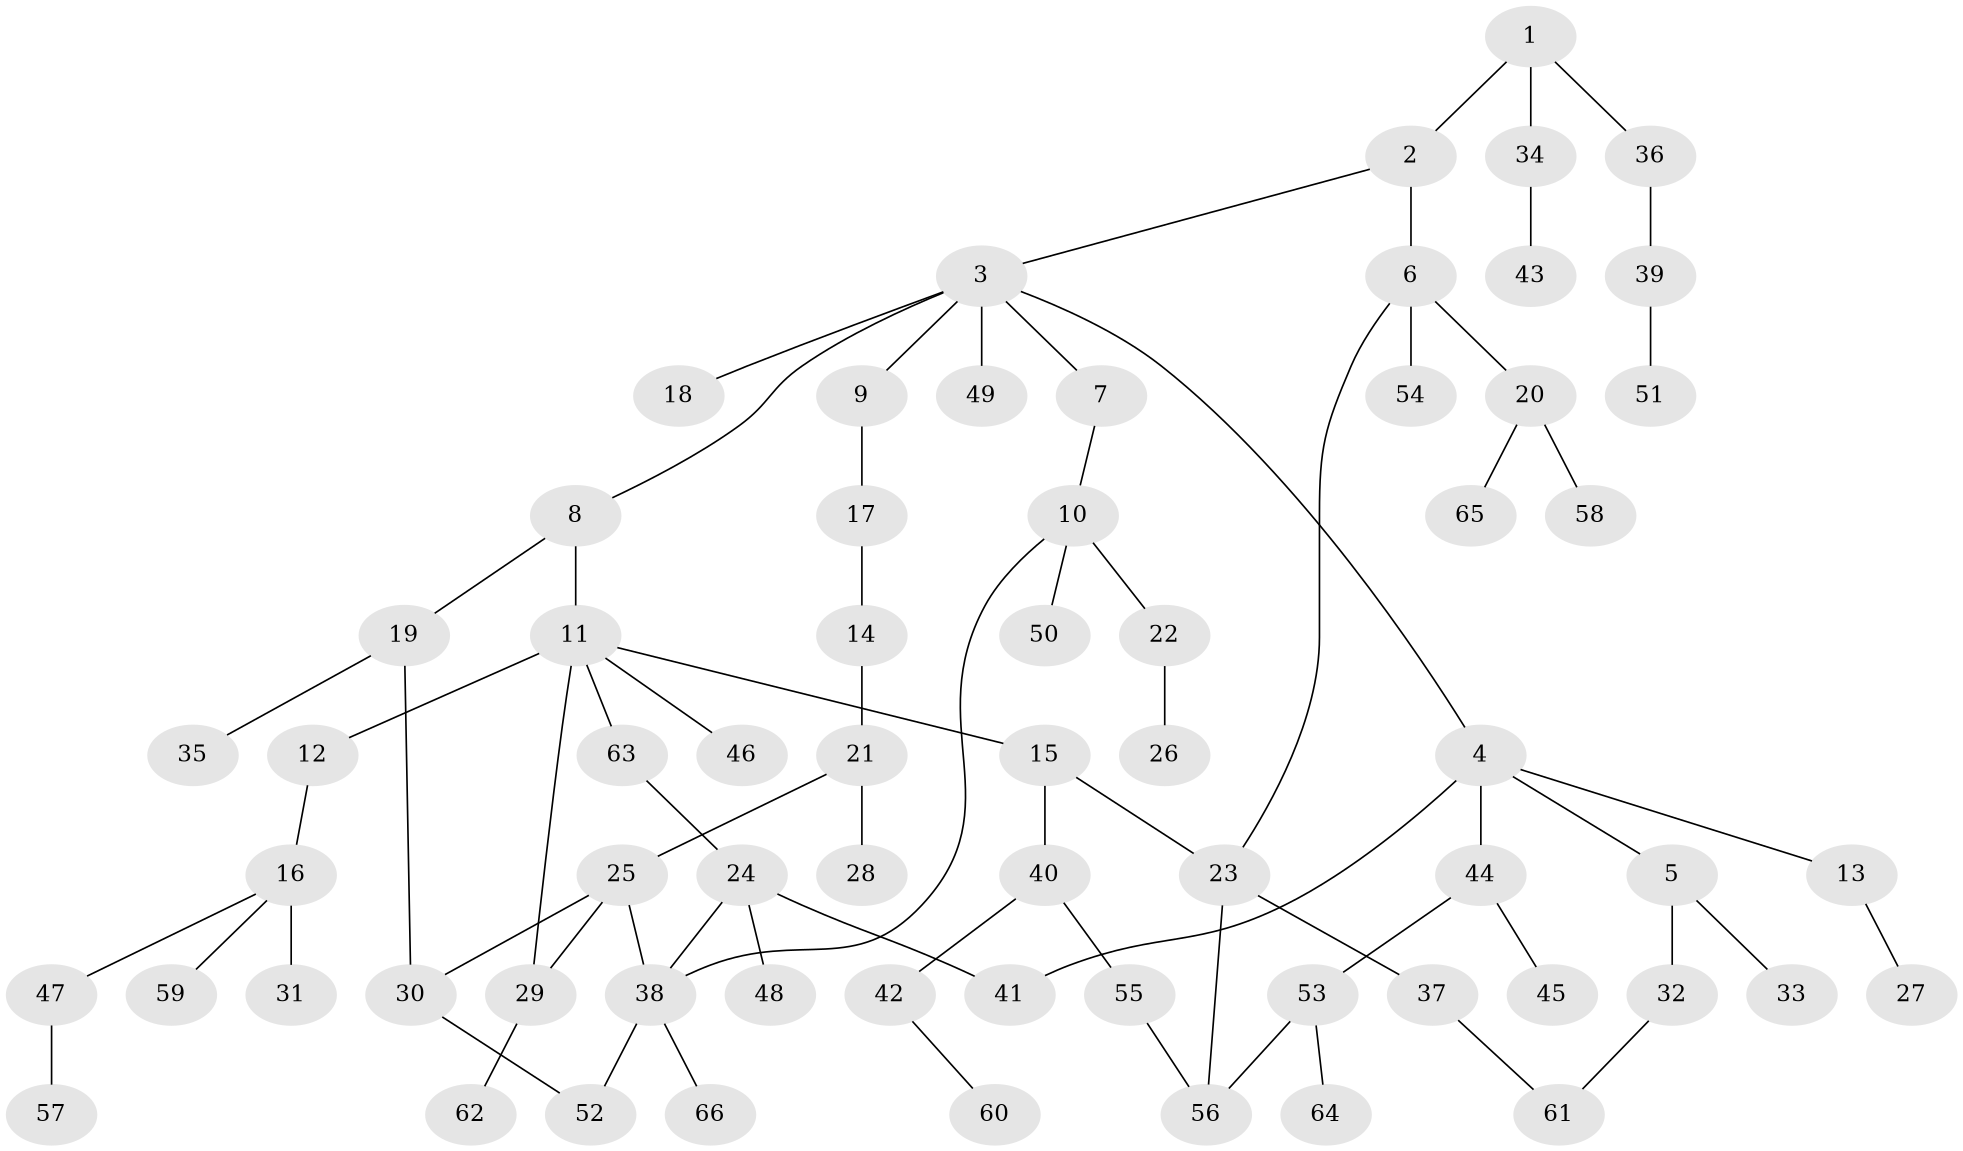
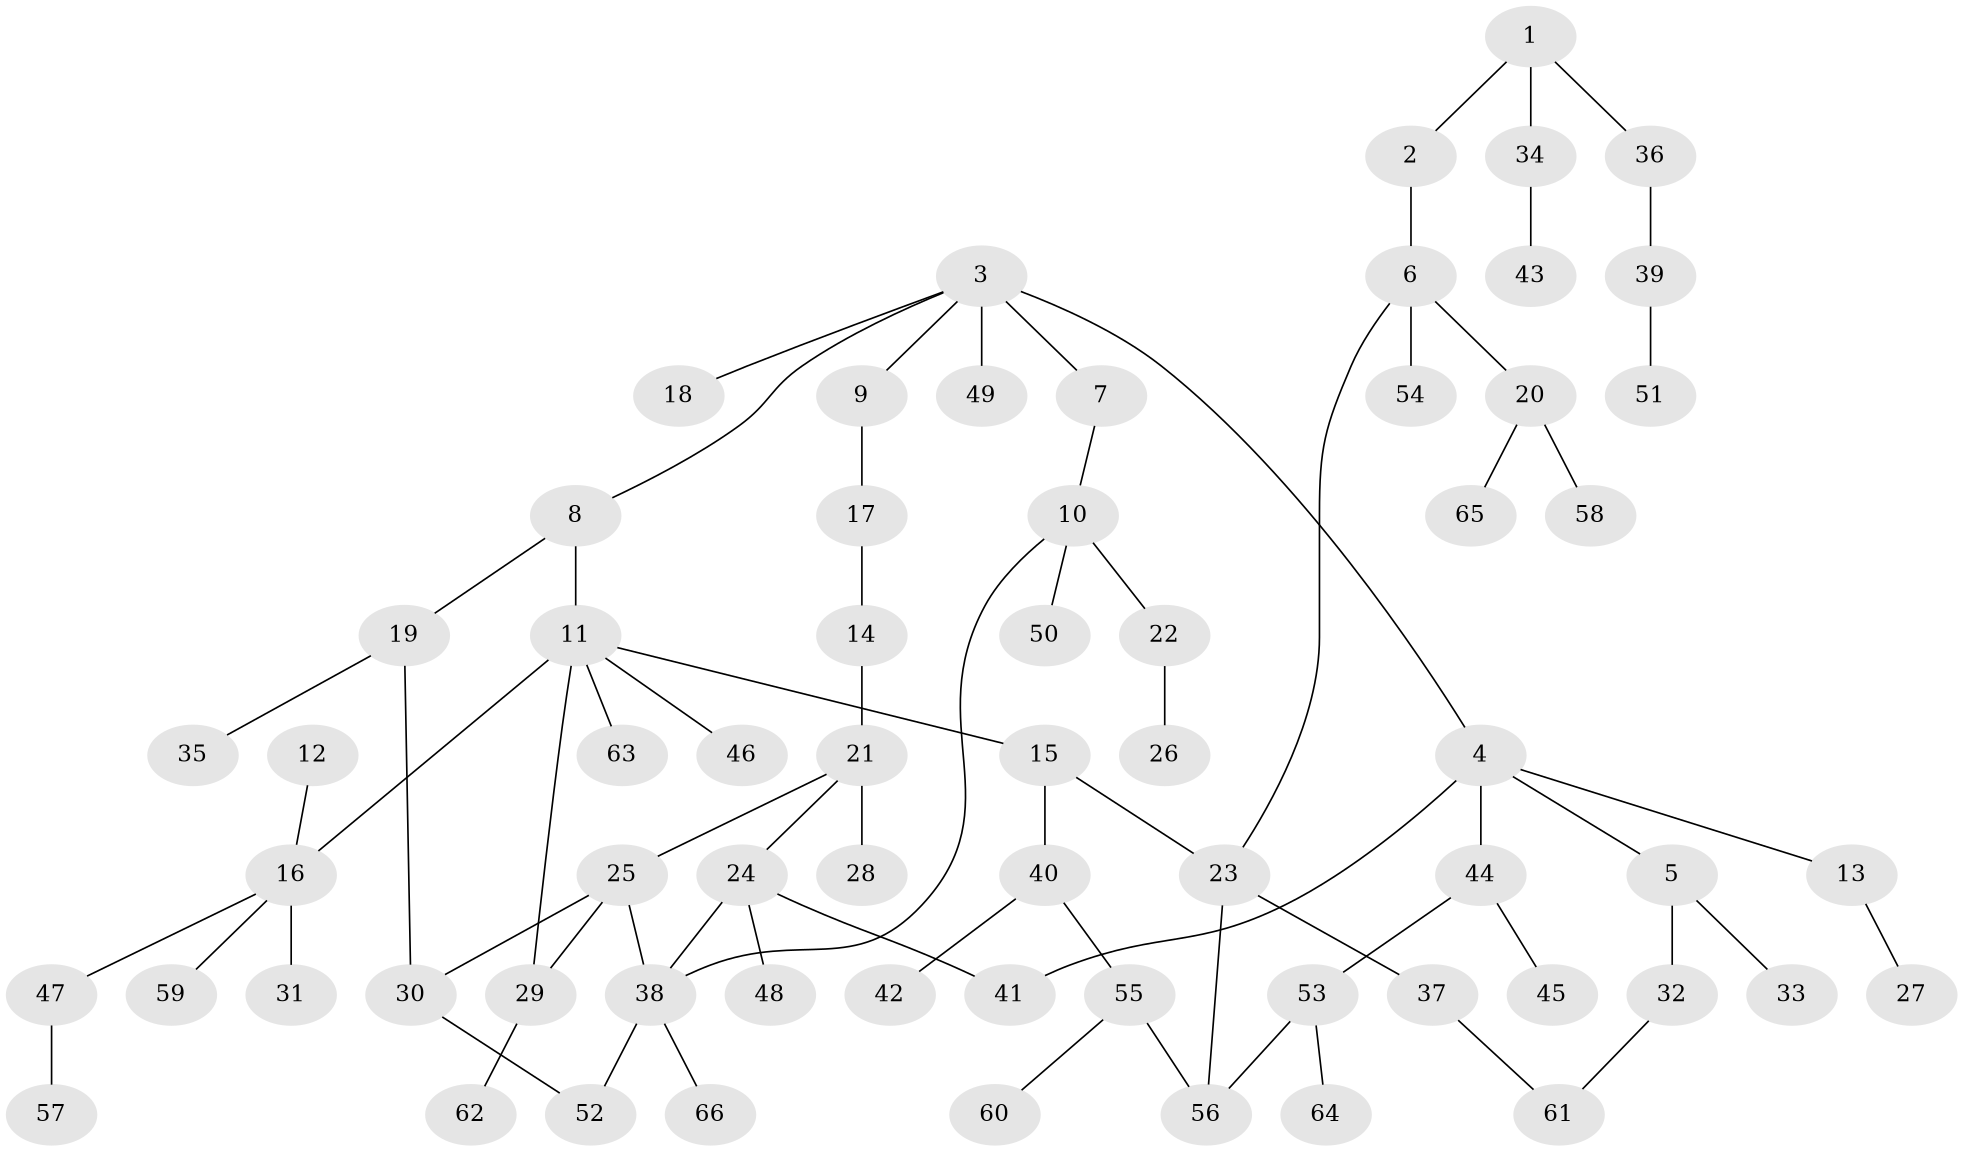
(1196, 216) -> none
(444, 696) -> (433, 755)
(682, 815) -> (802, 815)
(943, 1055) -> (1062, 1055)
